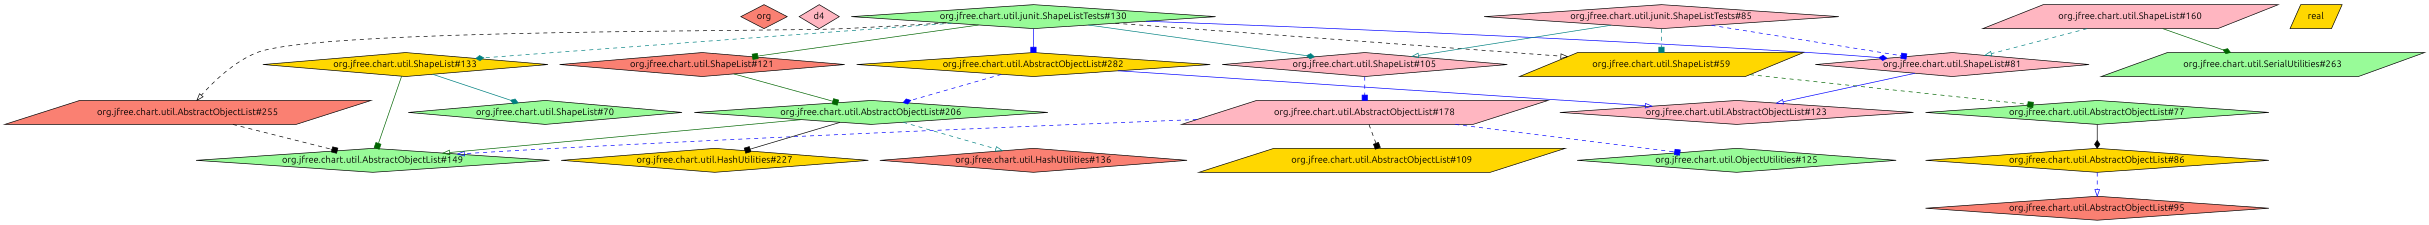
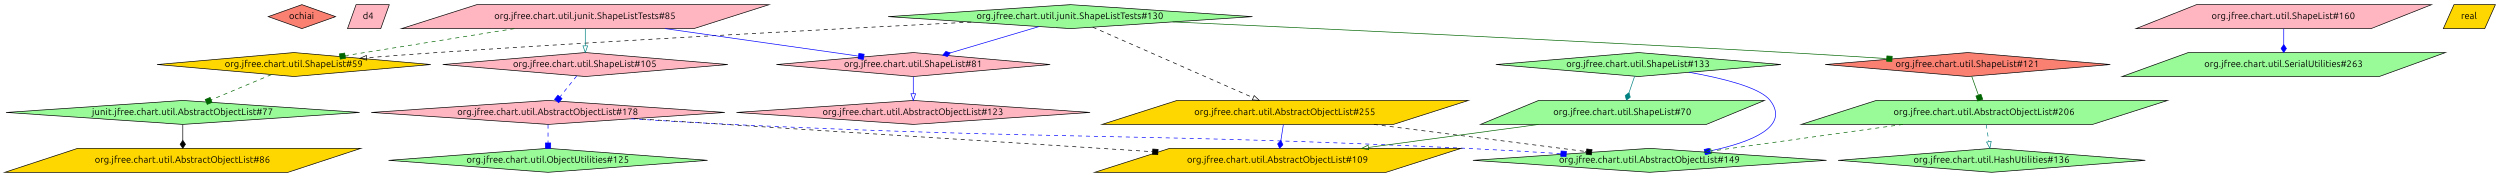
(764, 17) -> (302, 17)
(819, 17) -> (368, 17)
(1661, 17) -> (585, 17)
(1661, 37) -> (430, 42)
(2193, 39) -> (2284, 37)
(718, 40) -> none
(1197, 40) -> none
(1806, 40) -> (761, 42)
(2039, 41) -> none
(405, 65) -> (1638, 65)
(1033, 65) -> none
(1661, 65) -> (294, 65)
(390, 109) -> (1772, 103)
(188, 112) -> (1285, 112)
(545, 112) -> (1622, 112)
(871, 112) -> (1984, 112)
(1365, 112) -> (548, 112)
(2097, 112) -> (183, 112)
none -> (1282, 132)
(831, 135) -> (1095, 136)
(625, 136) -> (1807, 138)
none -> (1441, 138)
(715, 160) -> none
(1033, 160) -> (1992, 160)
(2097, 160) -> (183, 160)
(2097, 208) -> none
